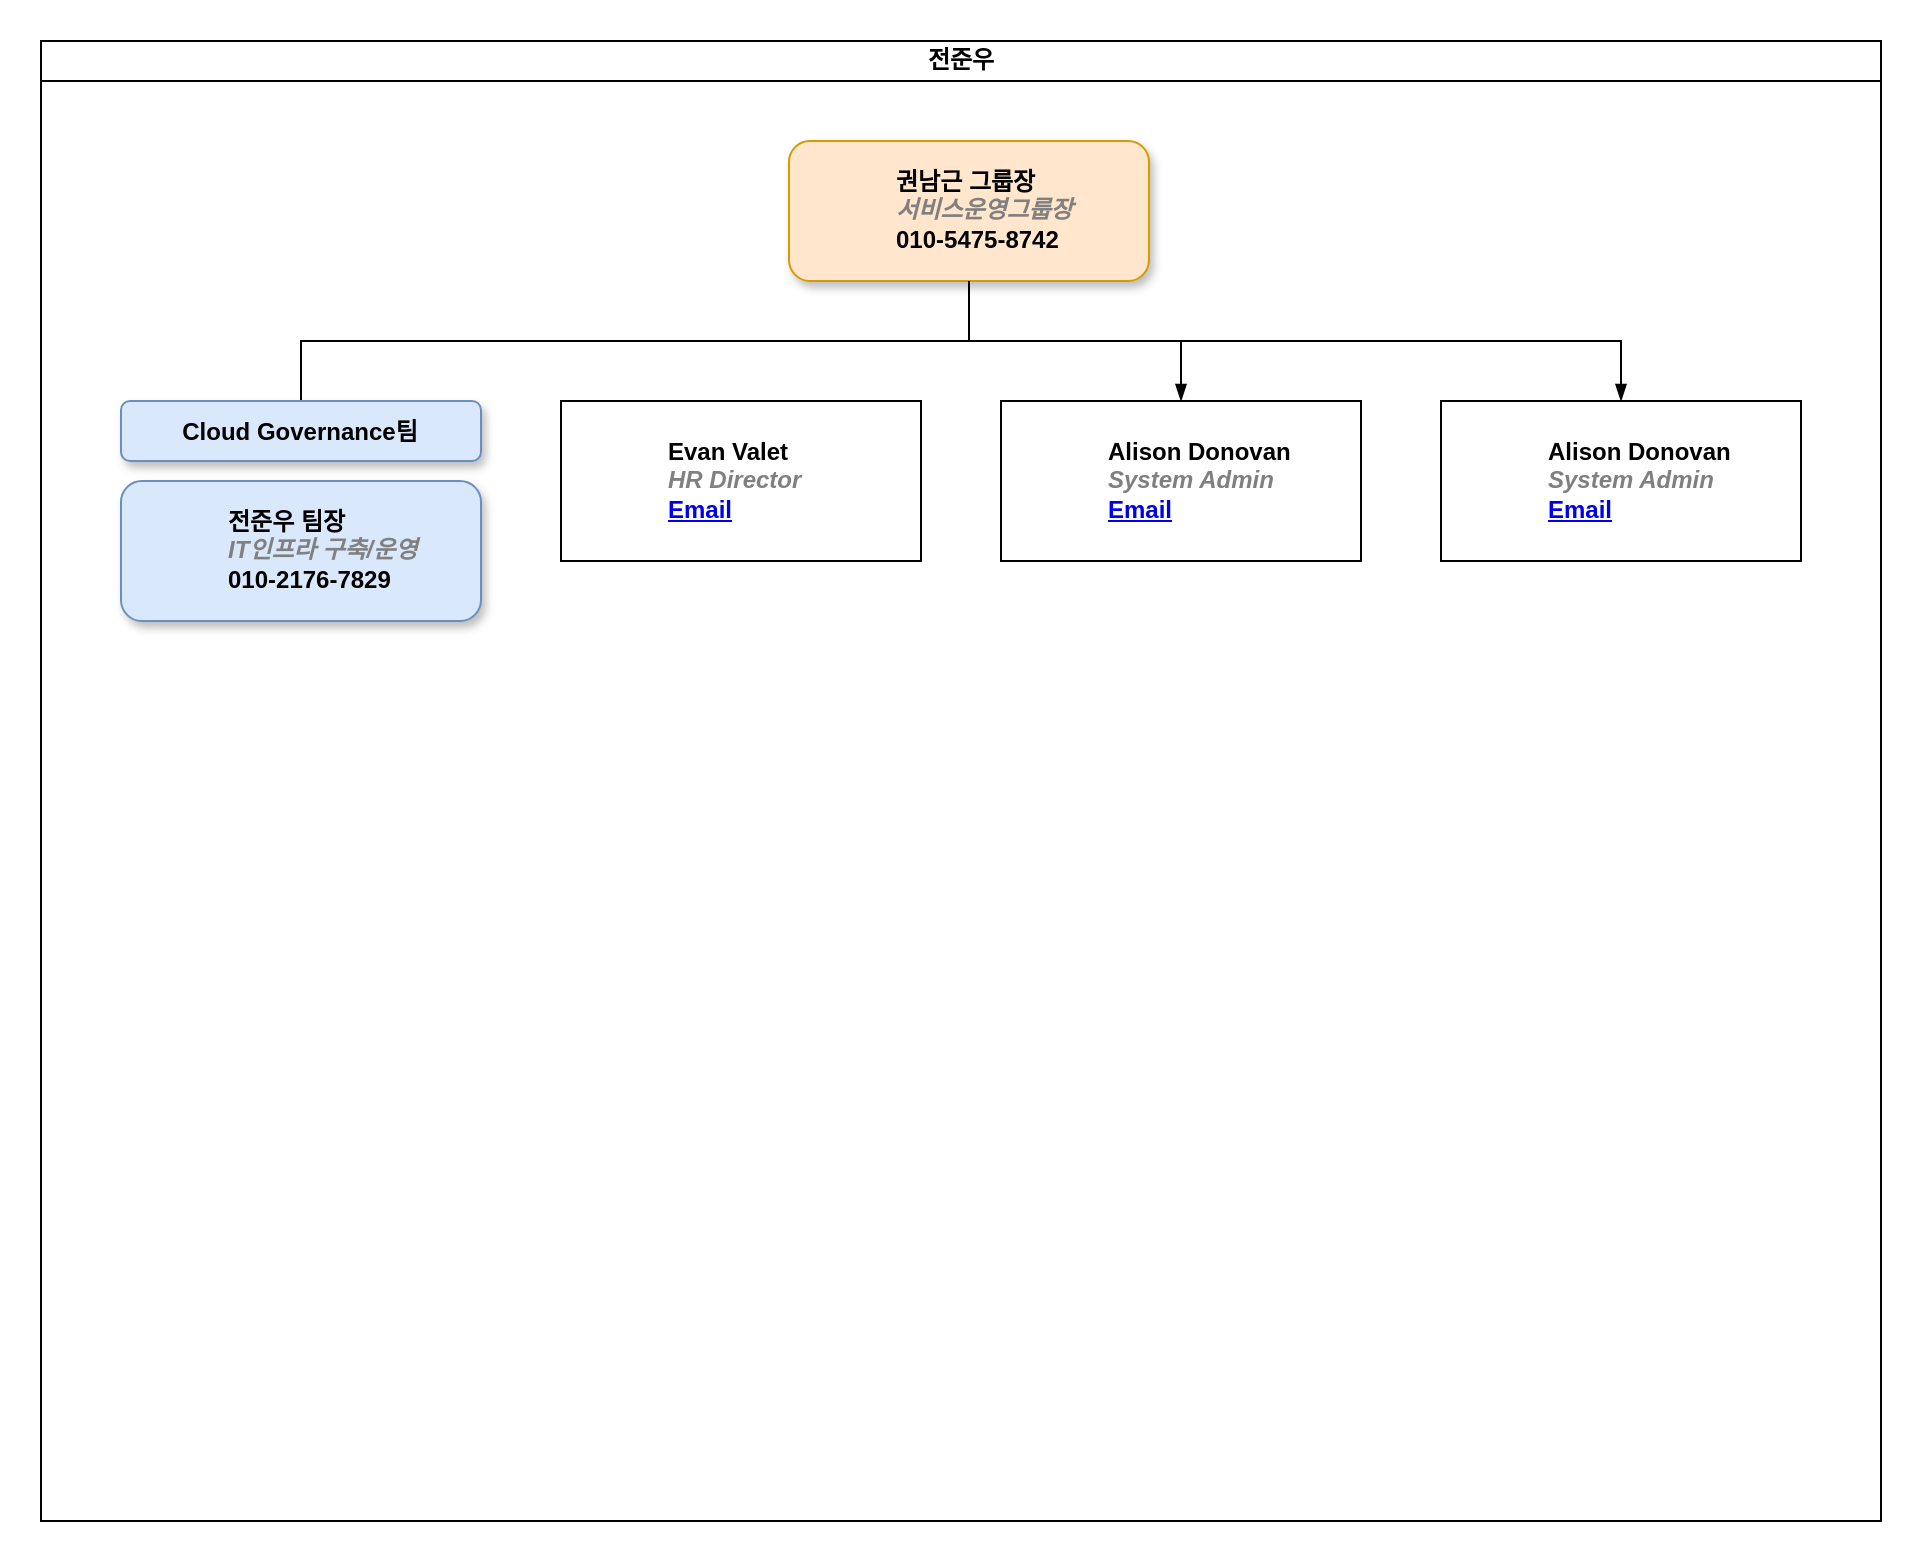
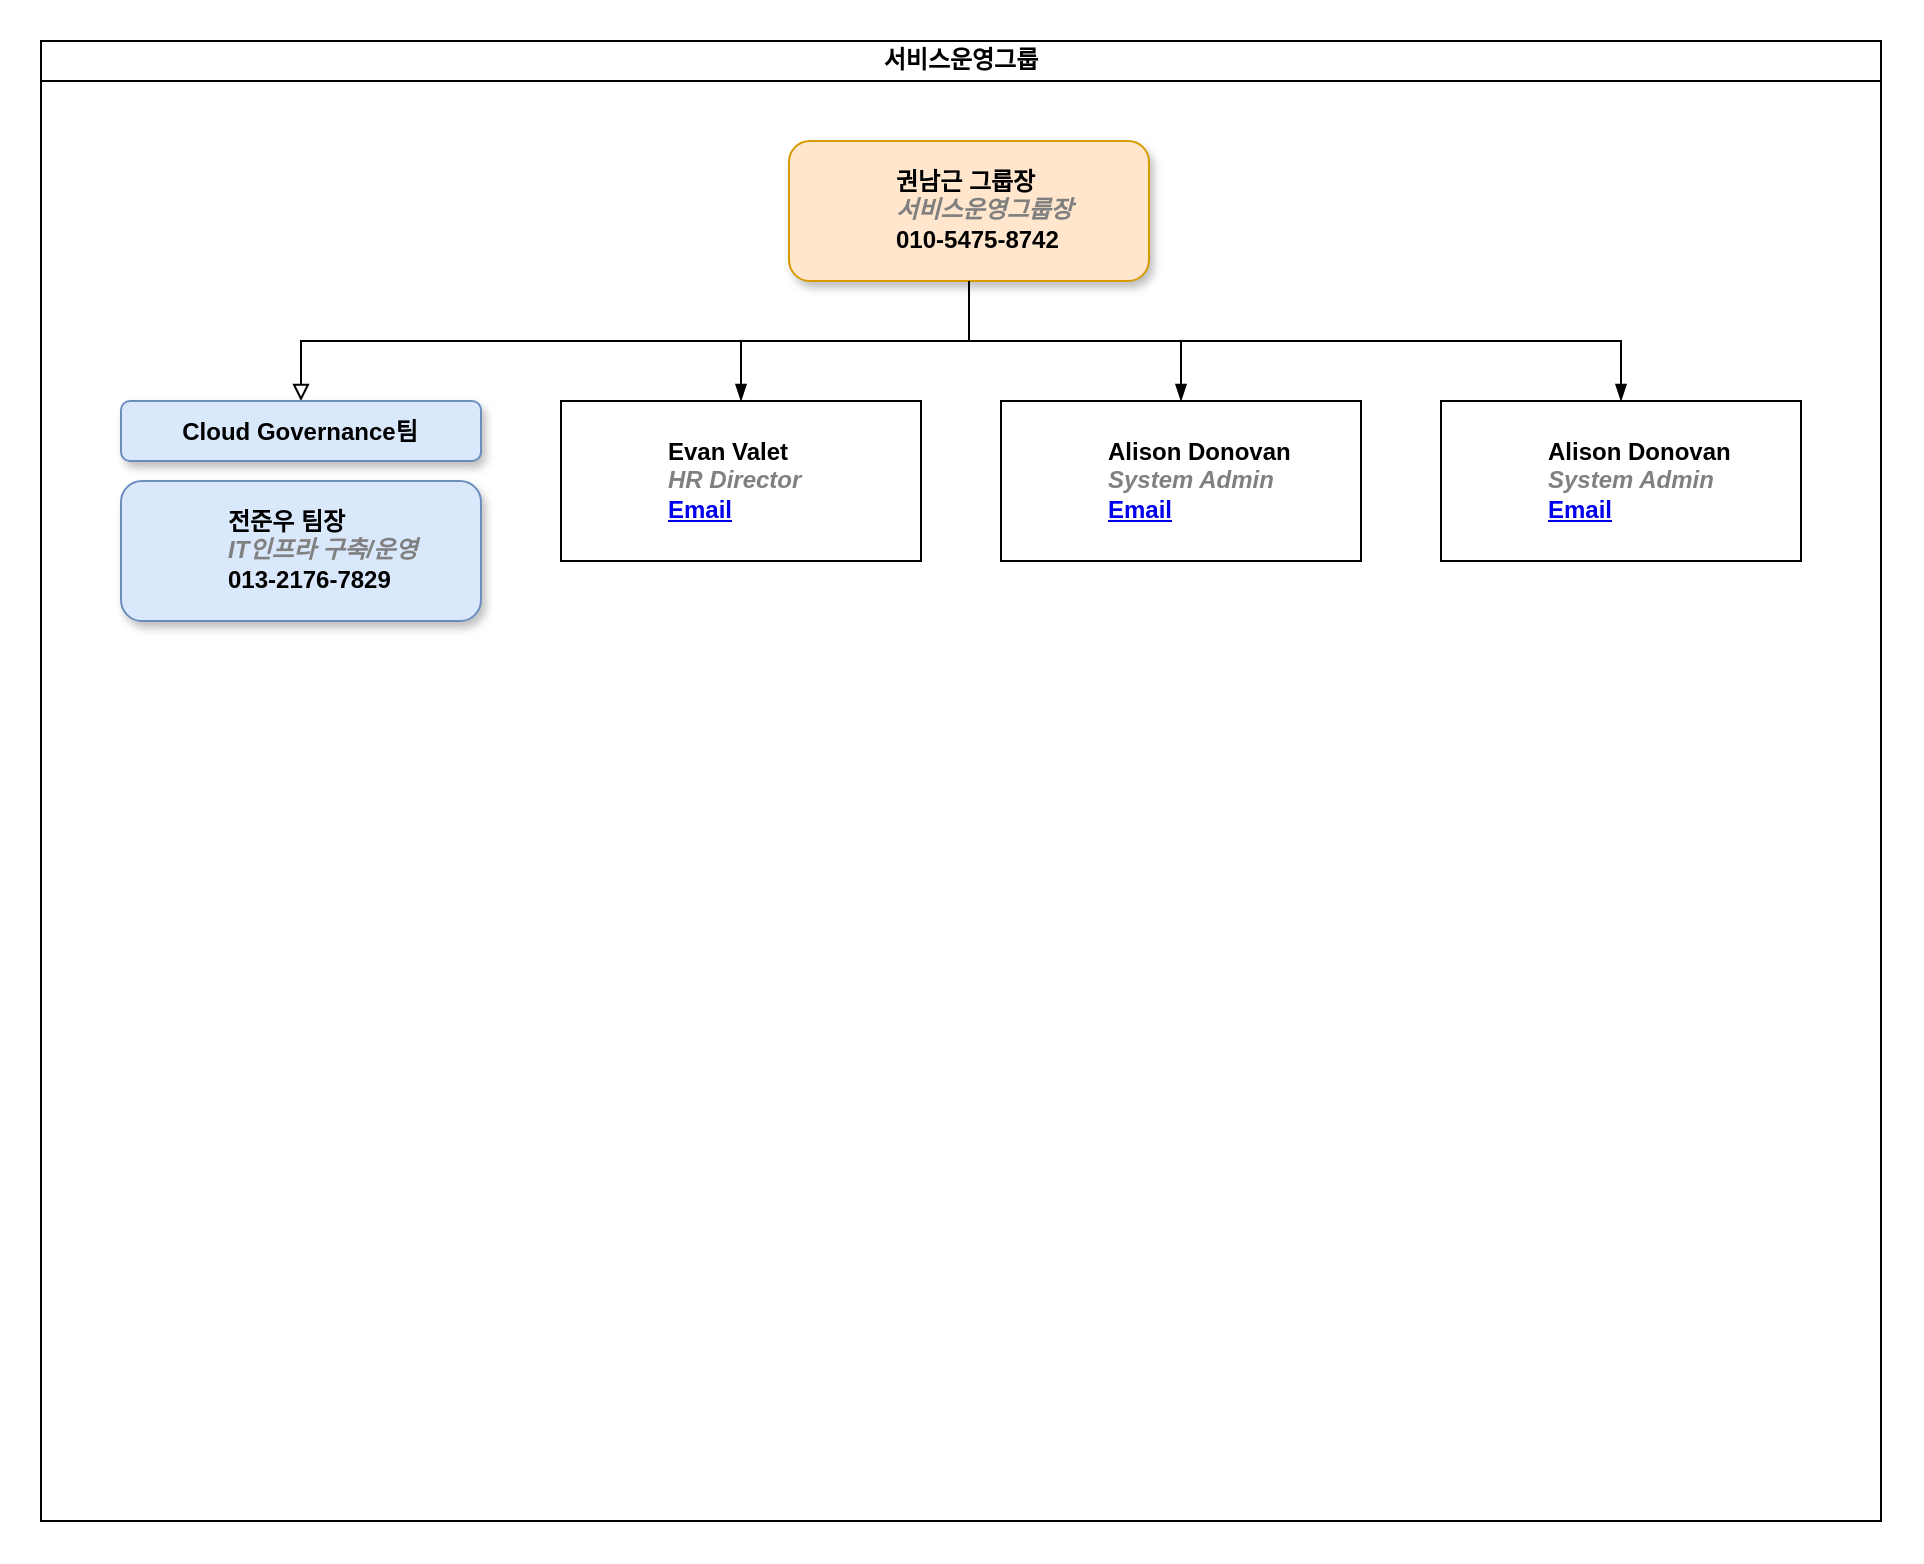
(962, 61) -> (962, 61)
none -> (741, 364)
(301, 390) -> (301, 383)
(337, 551) -> (337, 551)
